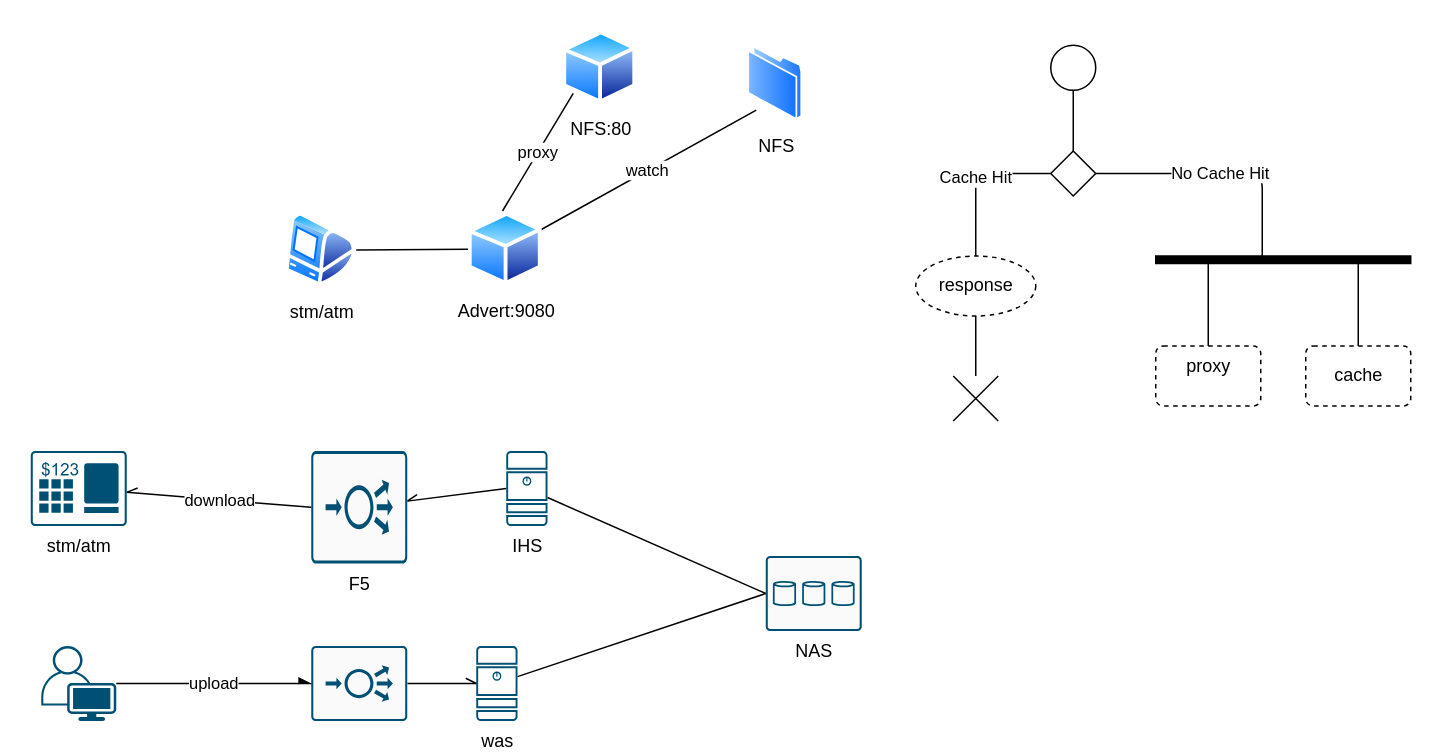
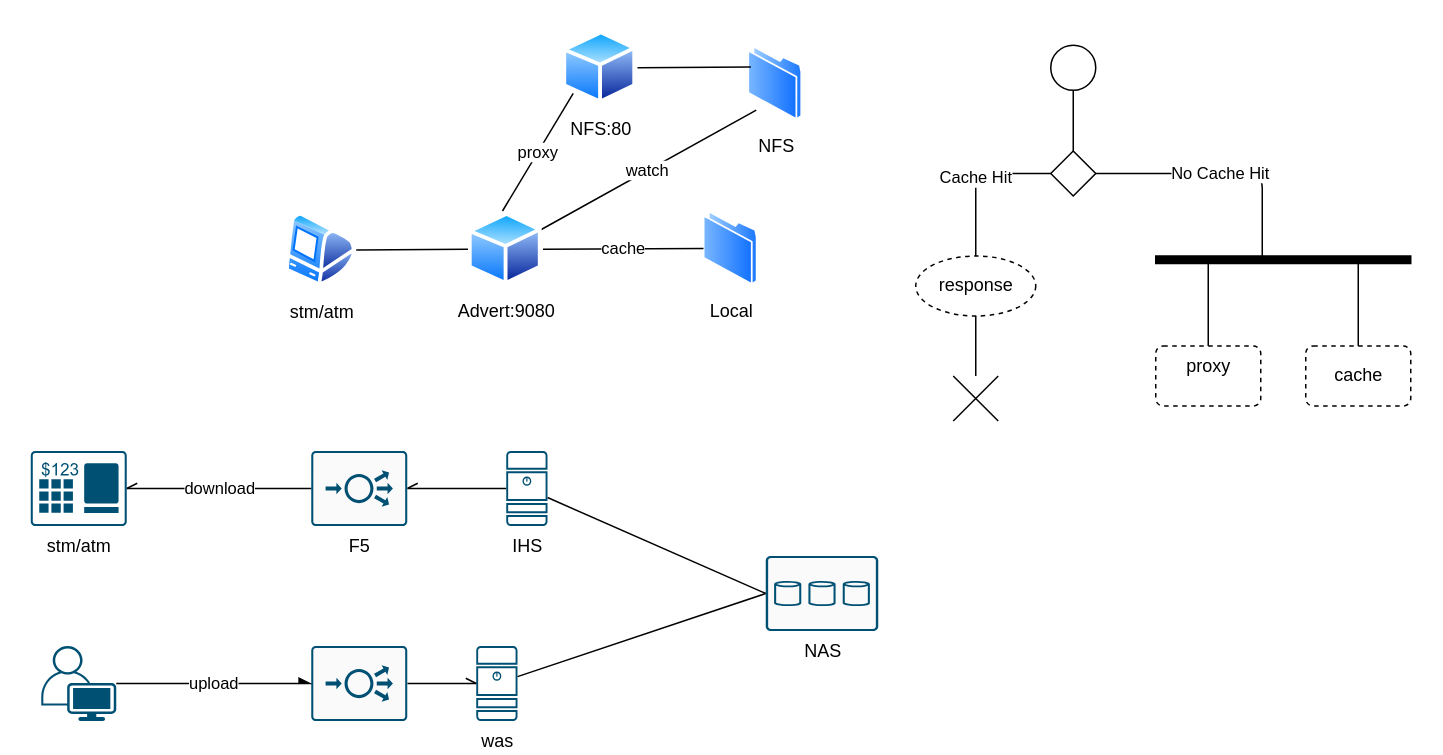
none -> (694, 67)
none -> (731, 248)
none -> (623, 249)
(359, 507) -> (359, 488)
(814, 593) -> (822, 593)
